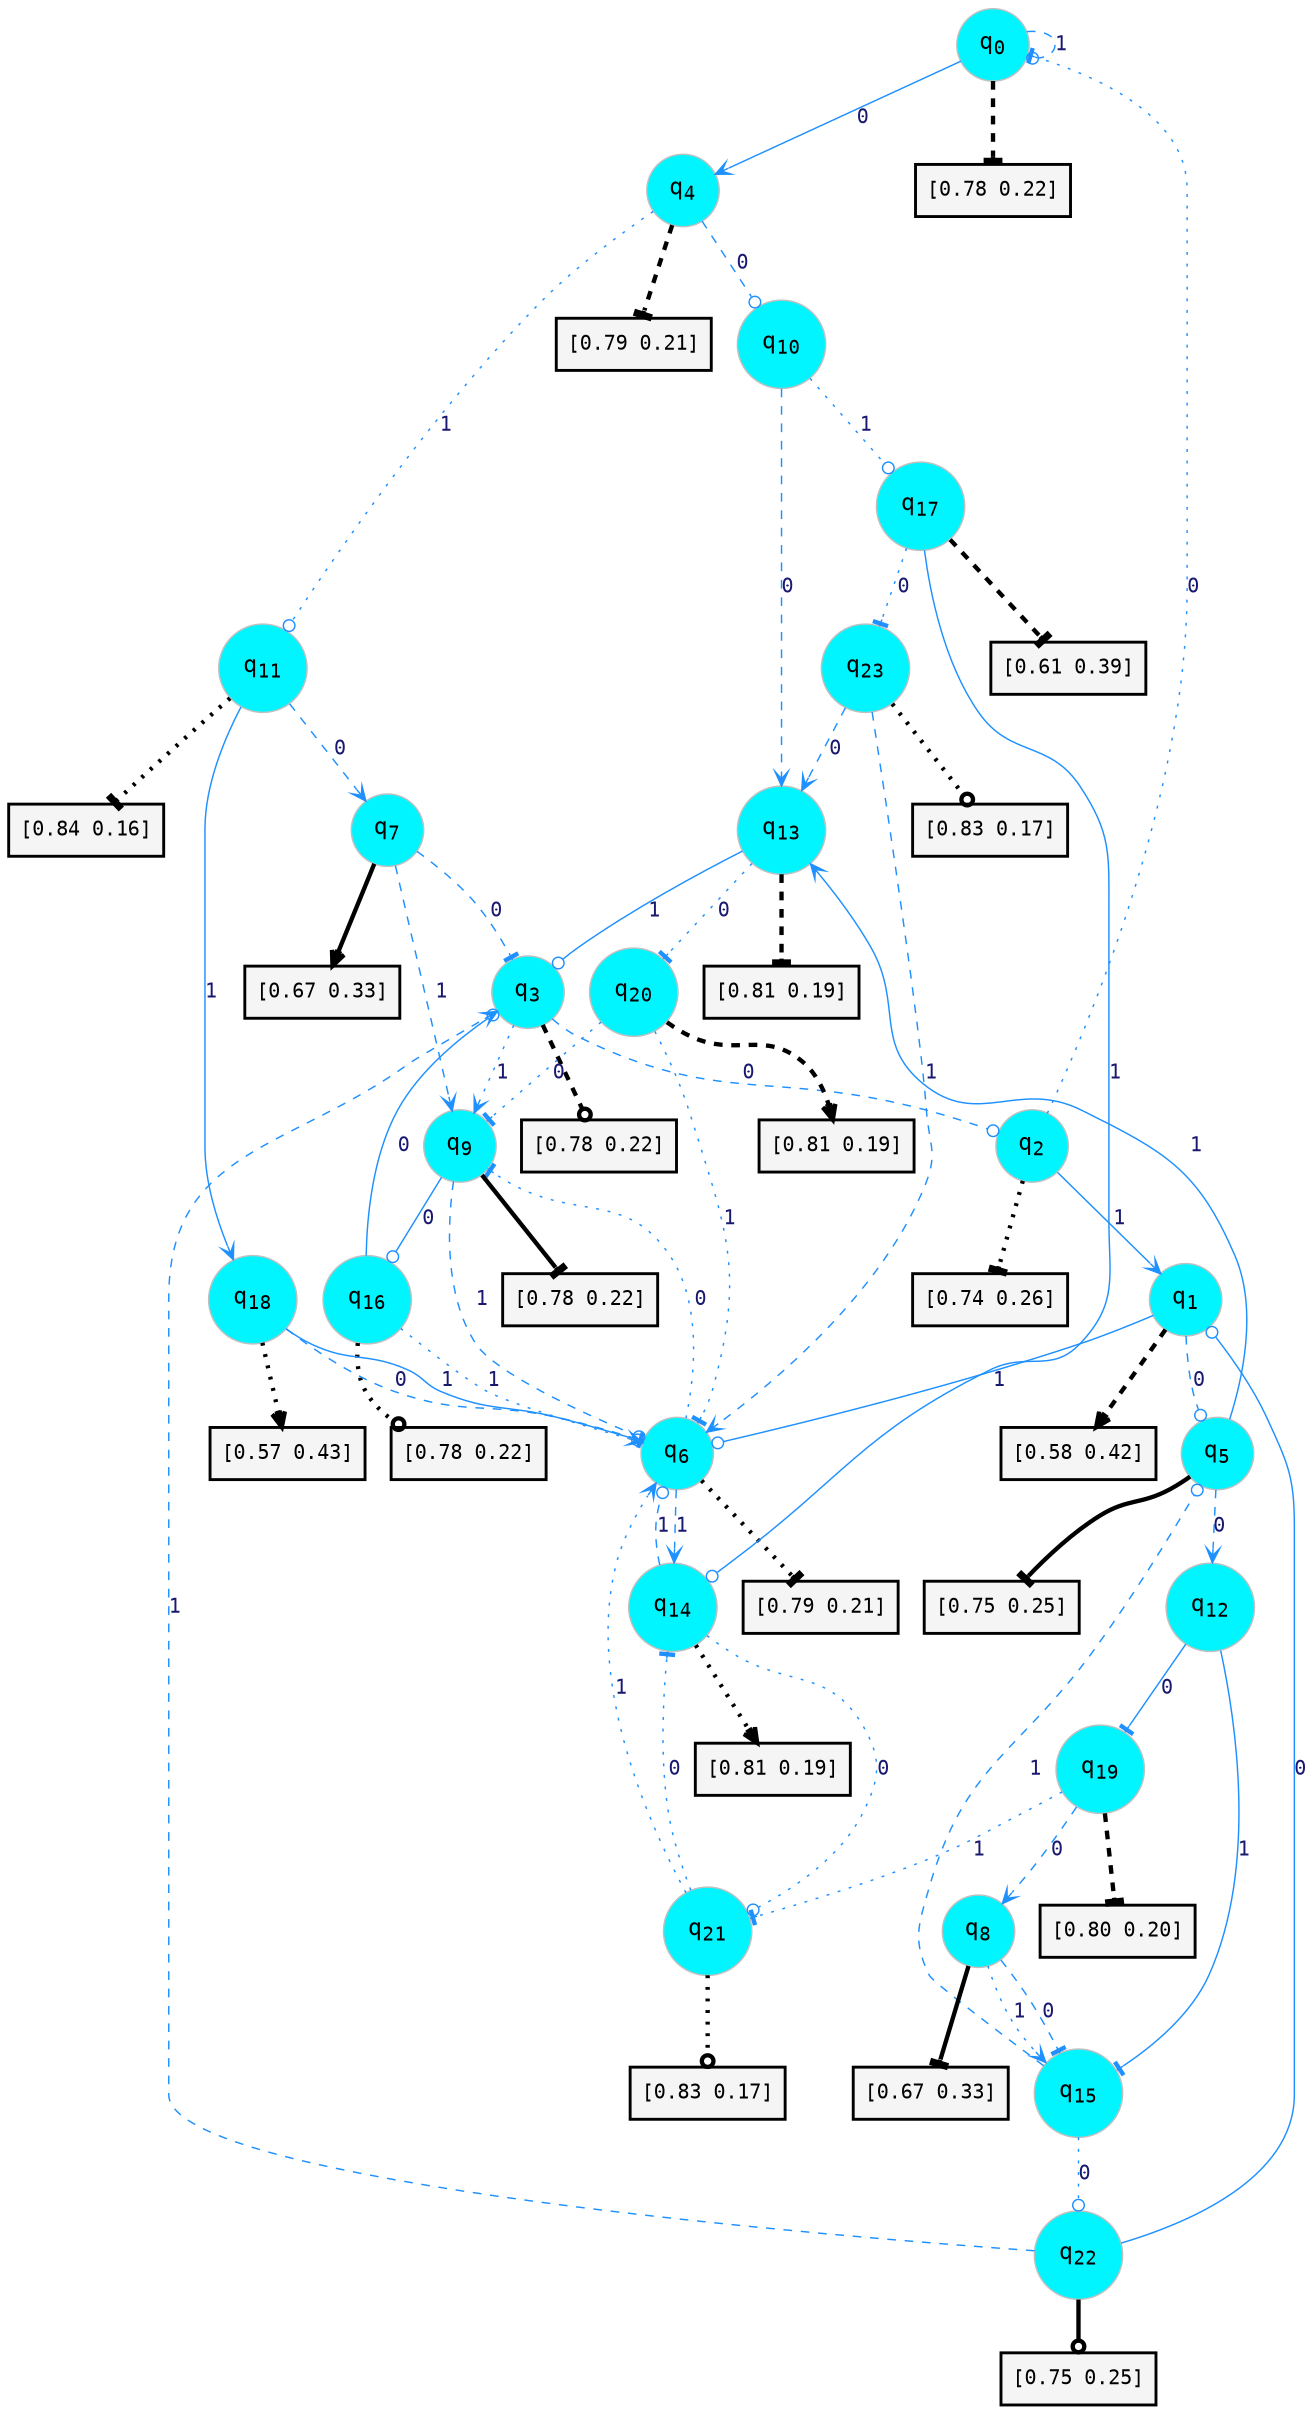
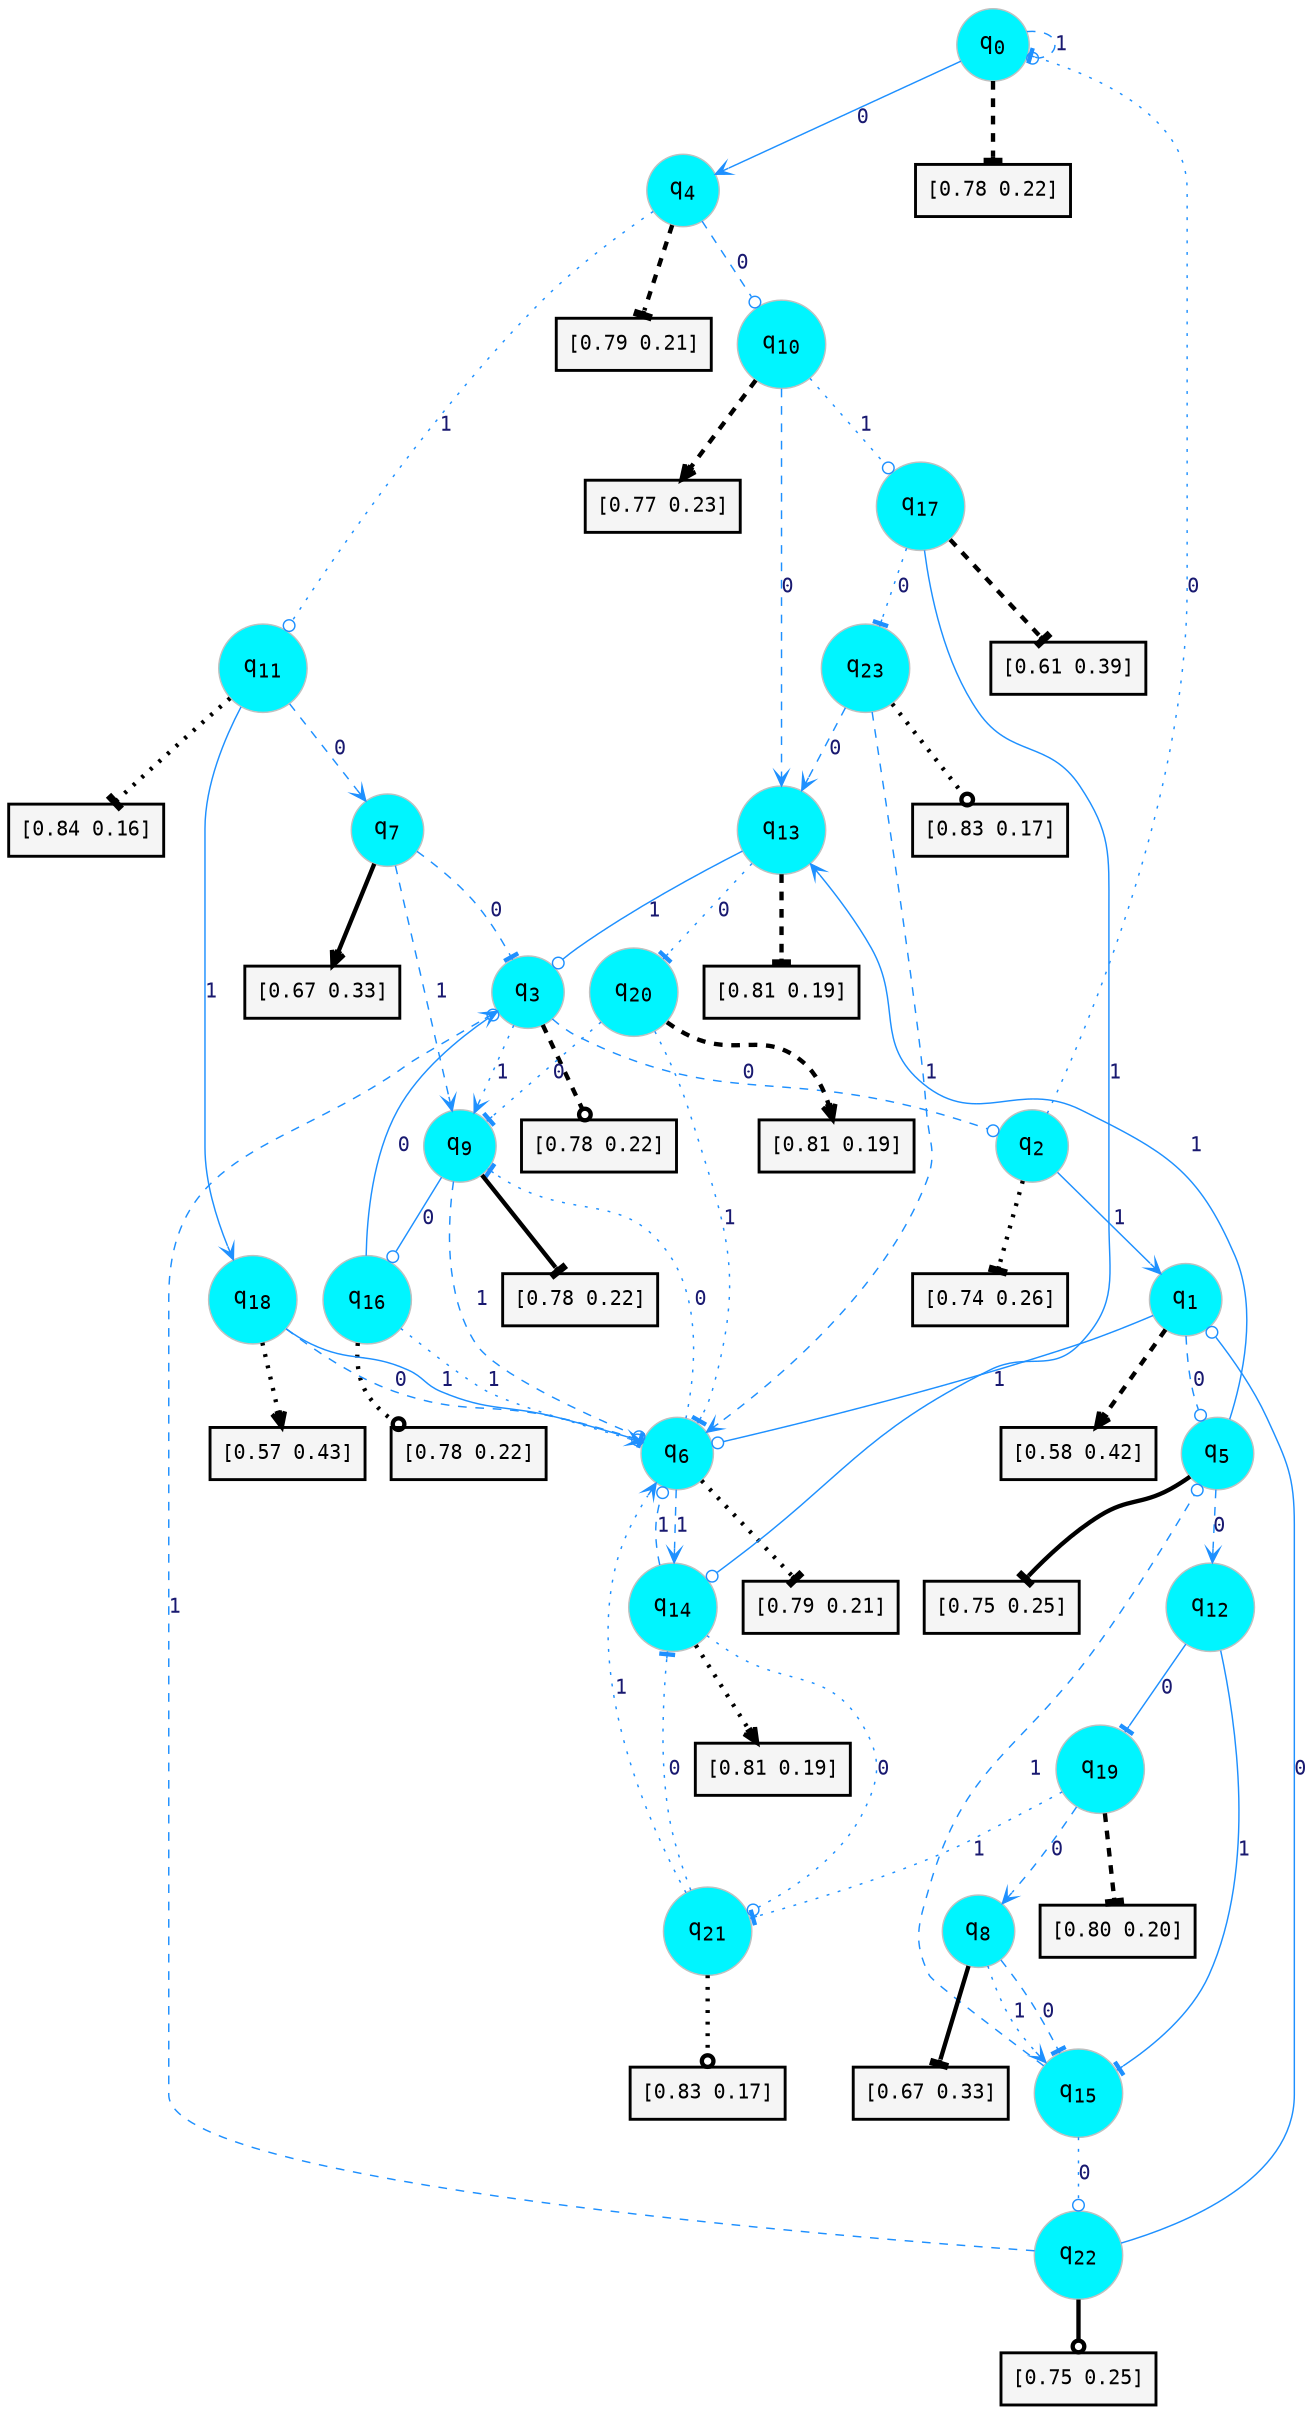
none -> (663, 506)
